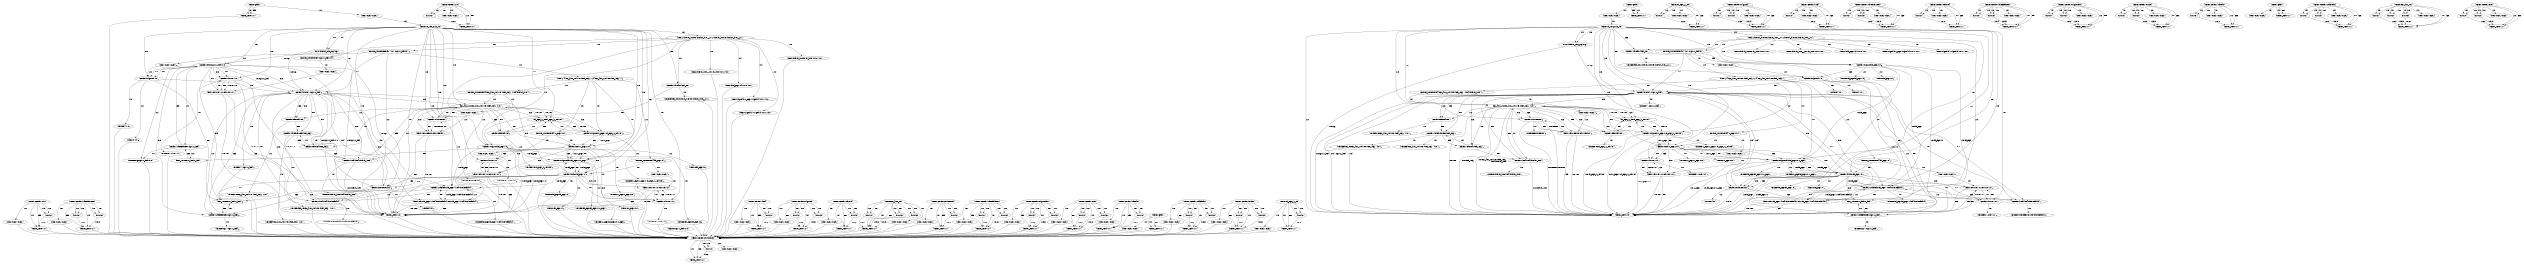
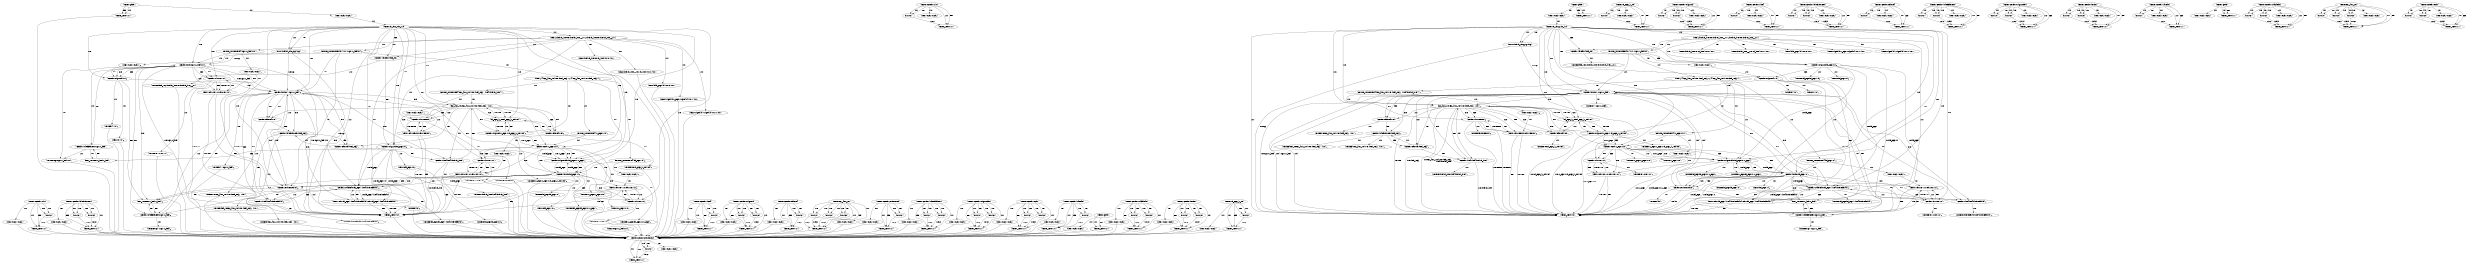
none -> (214, 57)
(689, 229) -> (629, 229)
